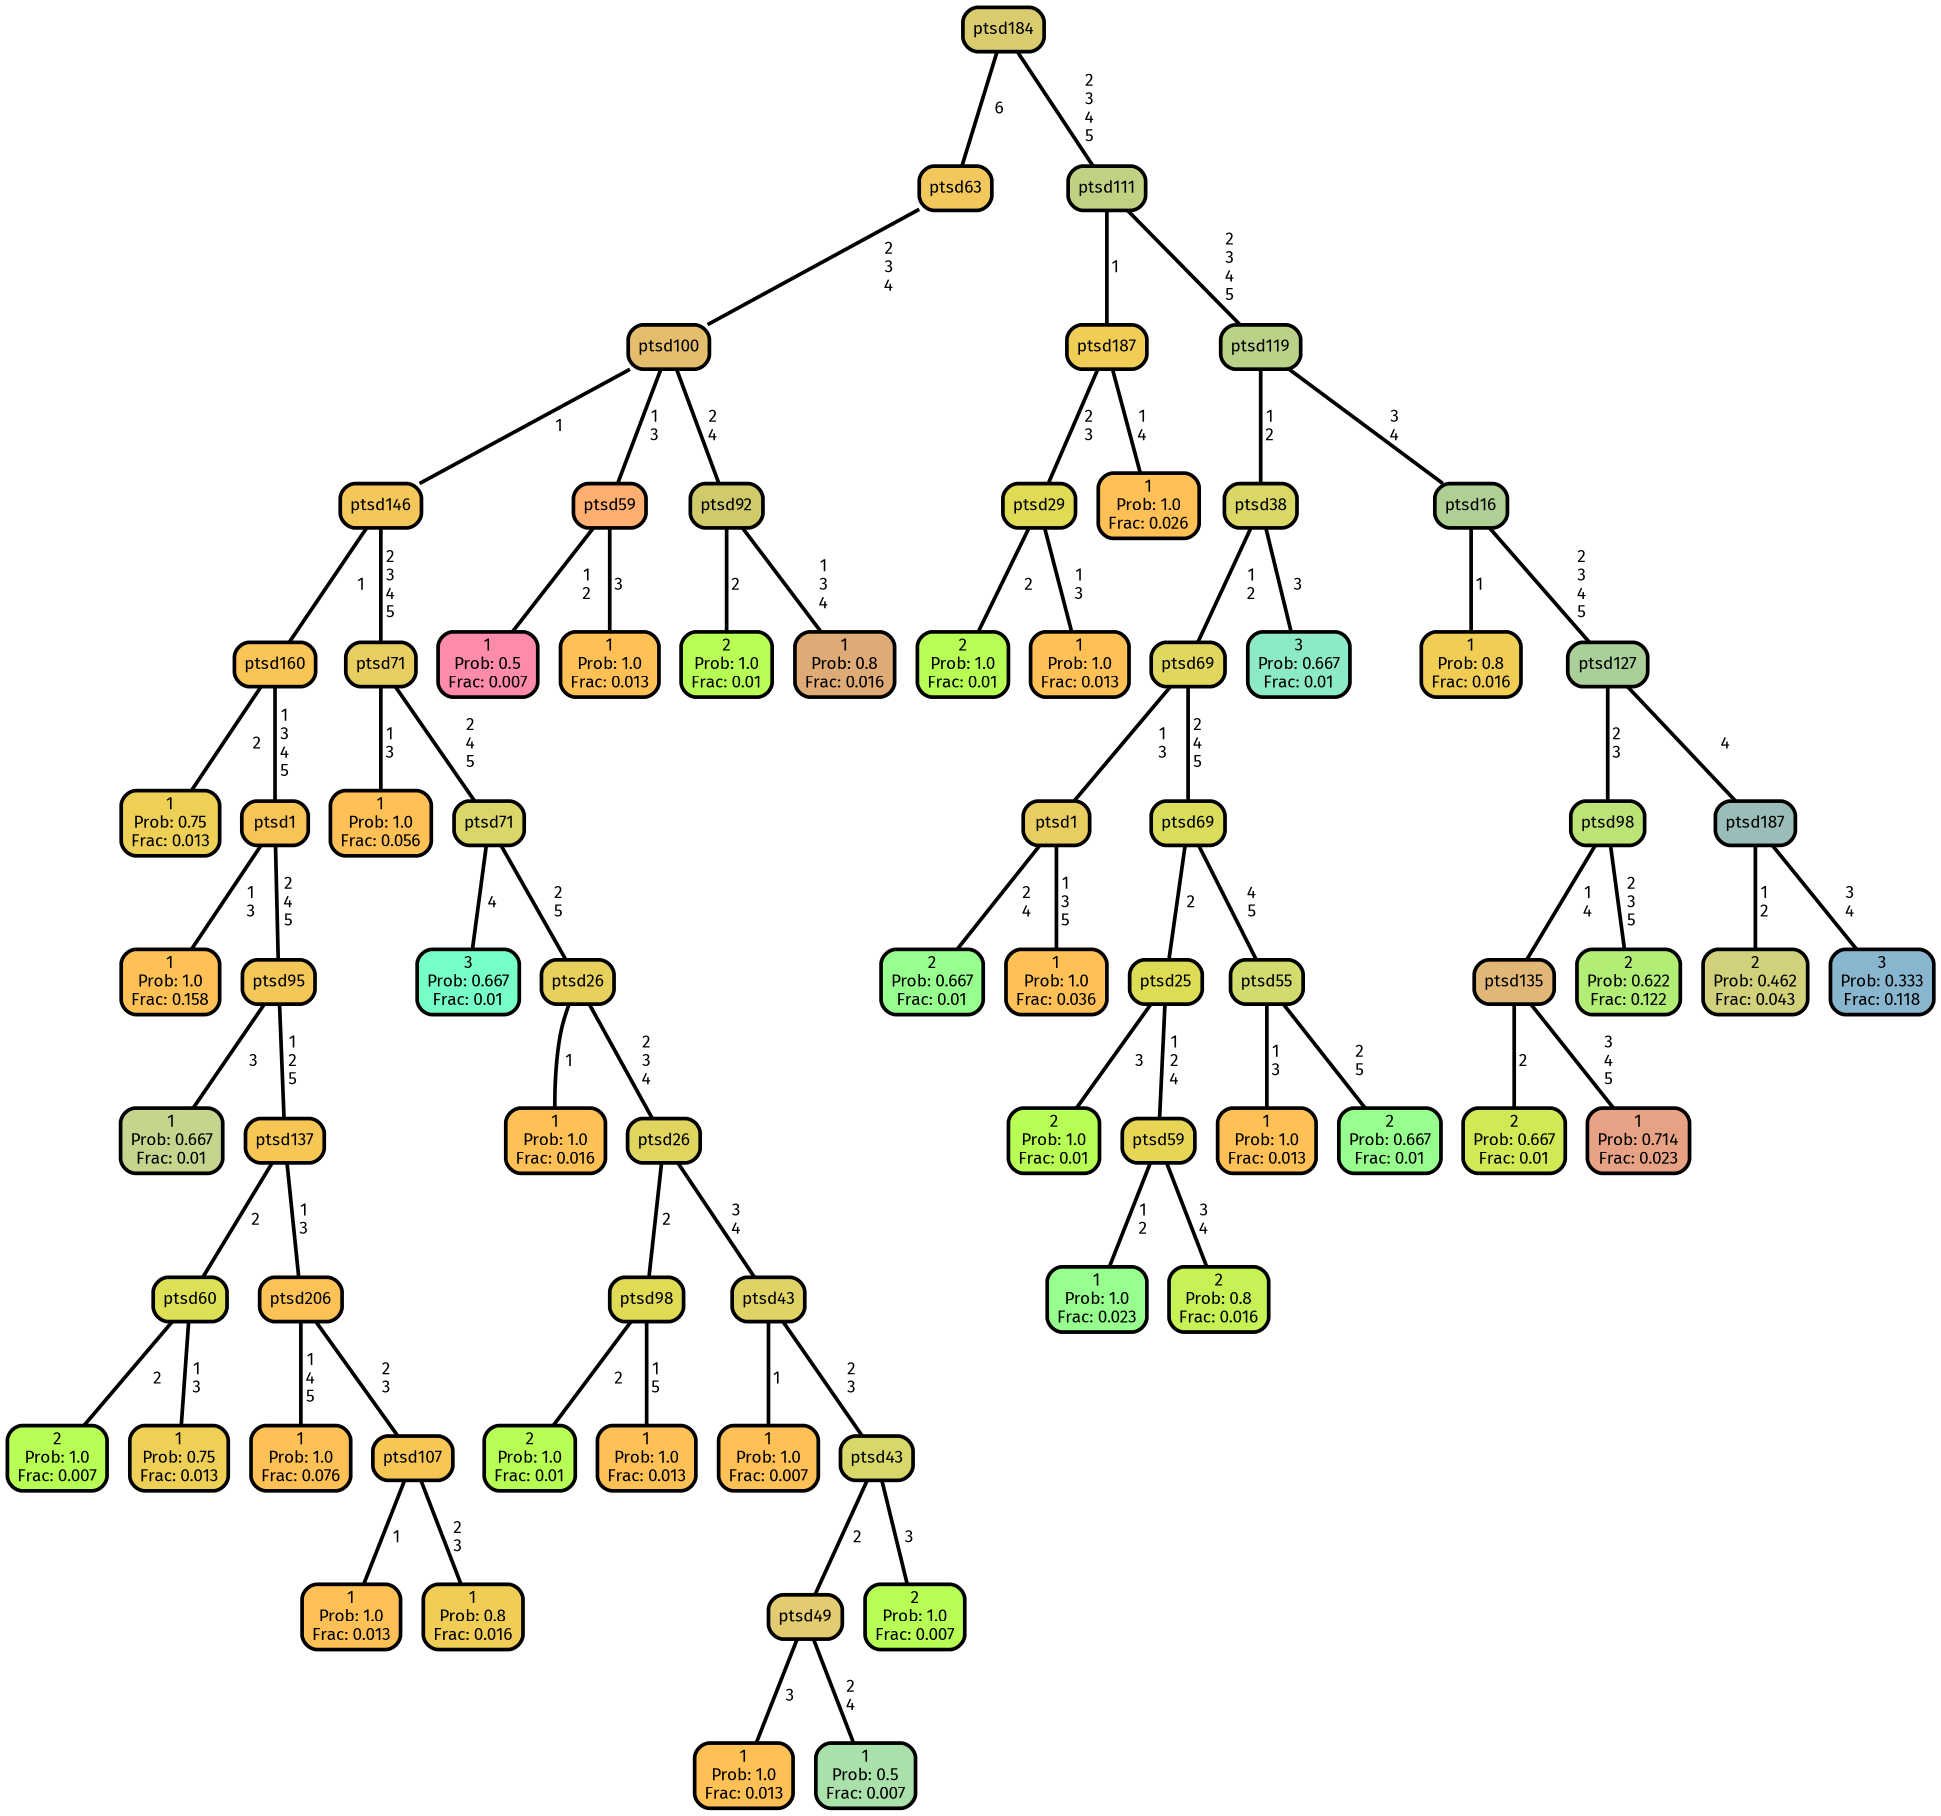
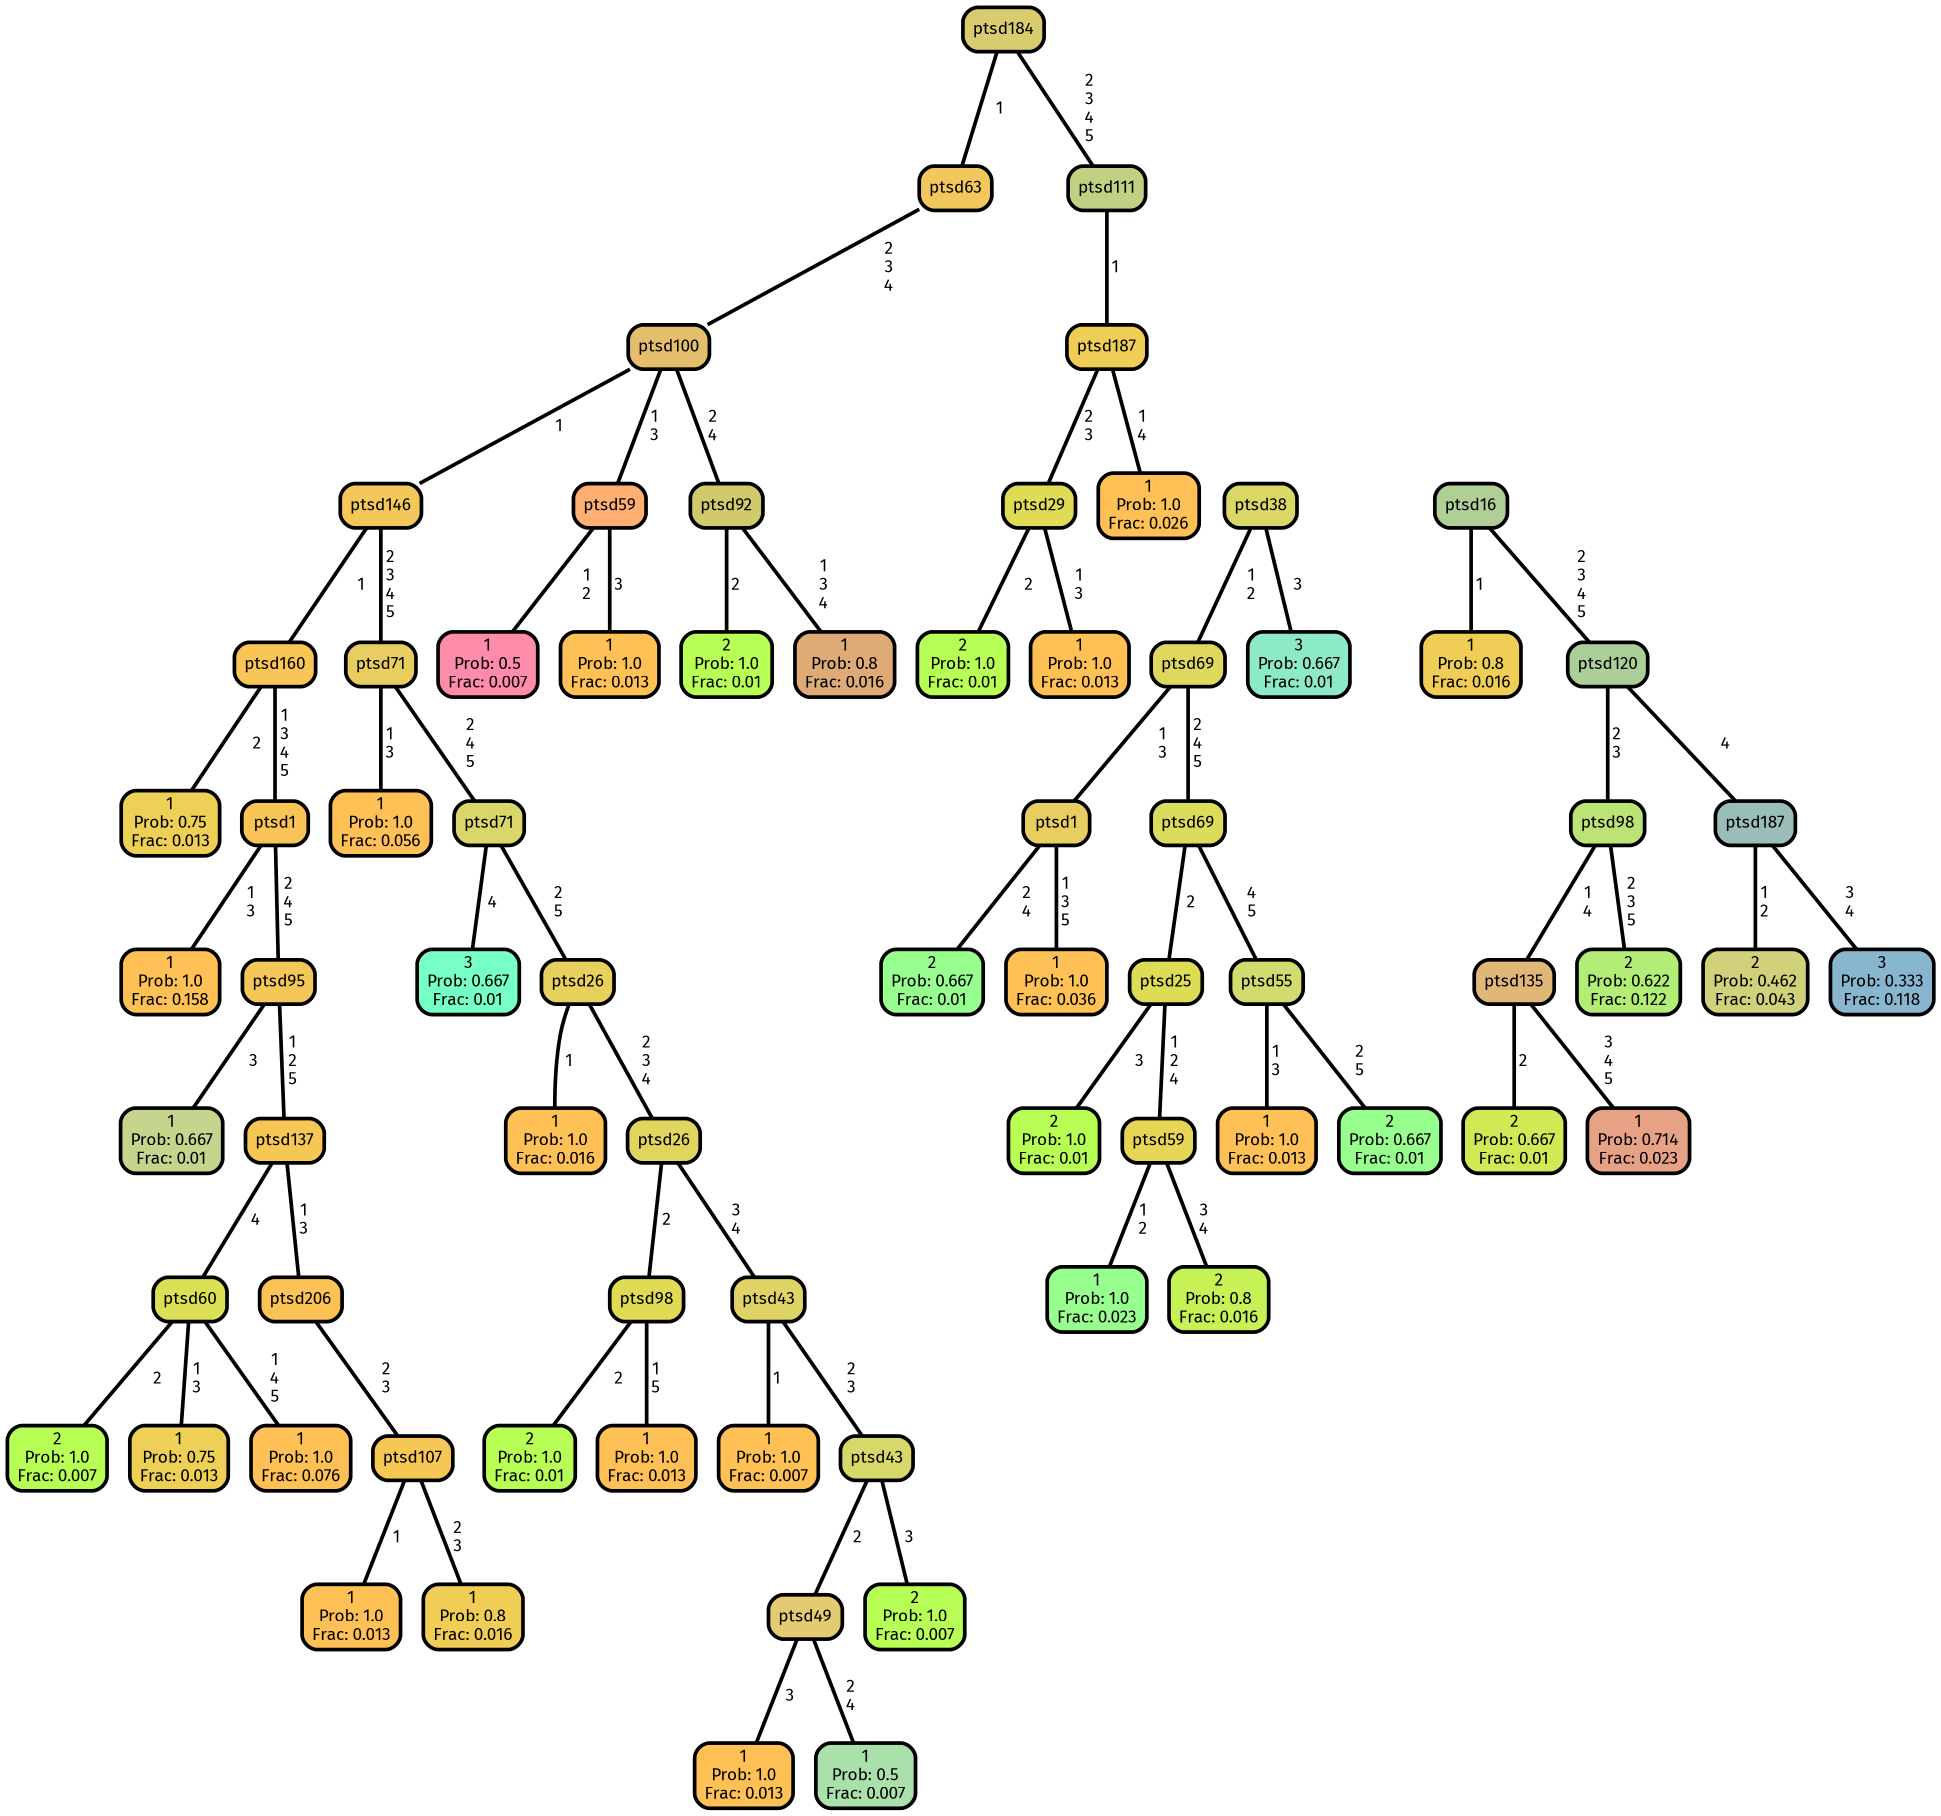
(997, 109) -> (997, 109)
(1261, 347) -> none
(1608, 664) -> (1608, 664)
(253, 1220) -> (253, 1220)
(301, 1374) -> (242, 1374)
